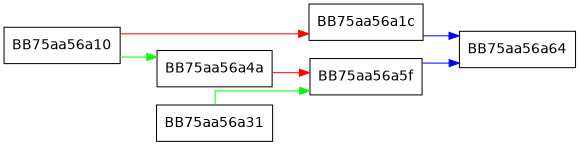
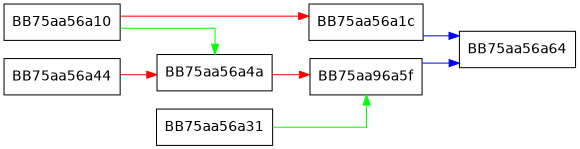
none -> (62, 77)
(366, 77) -> (366, 77)
